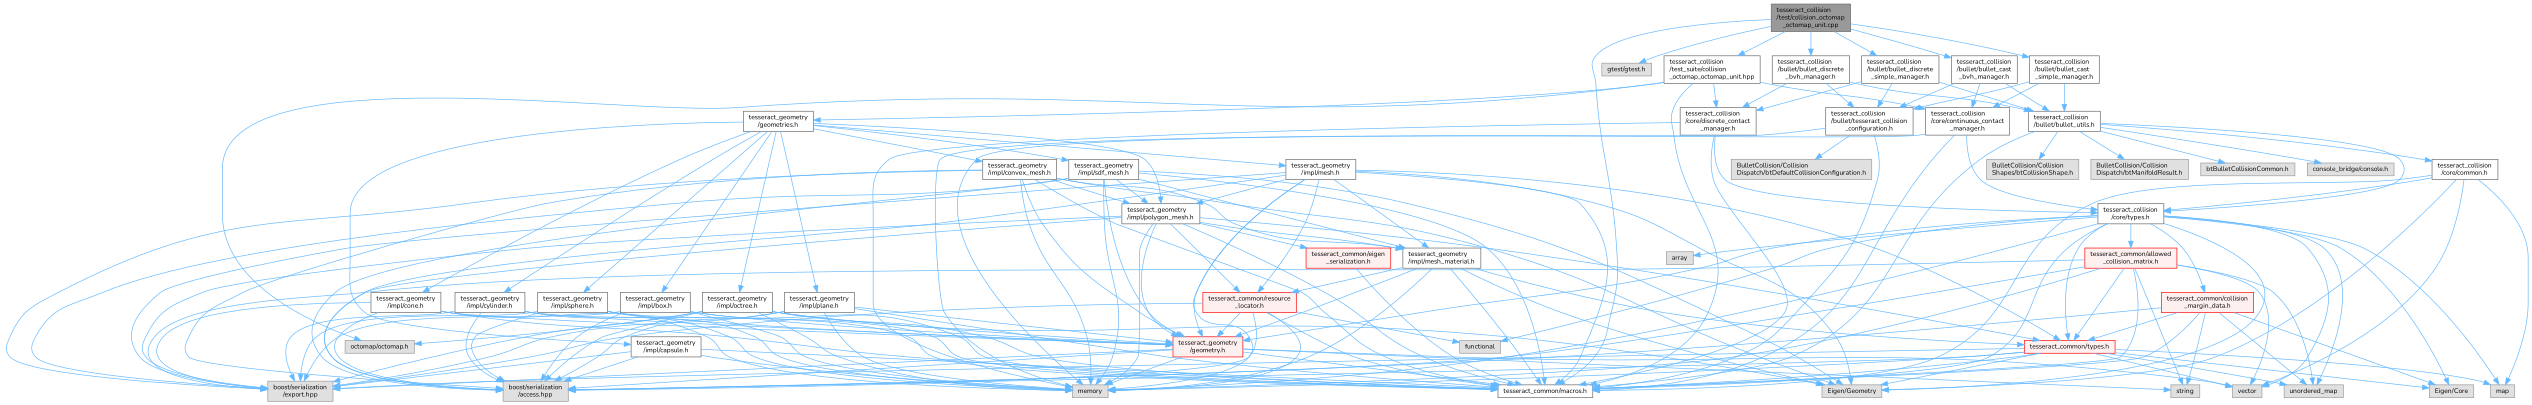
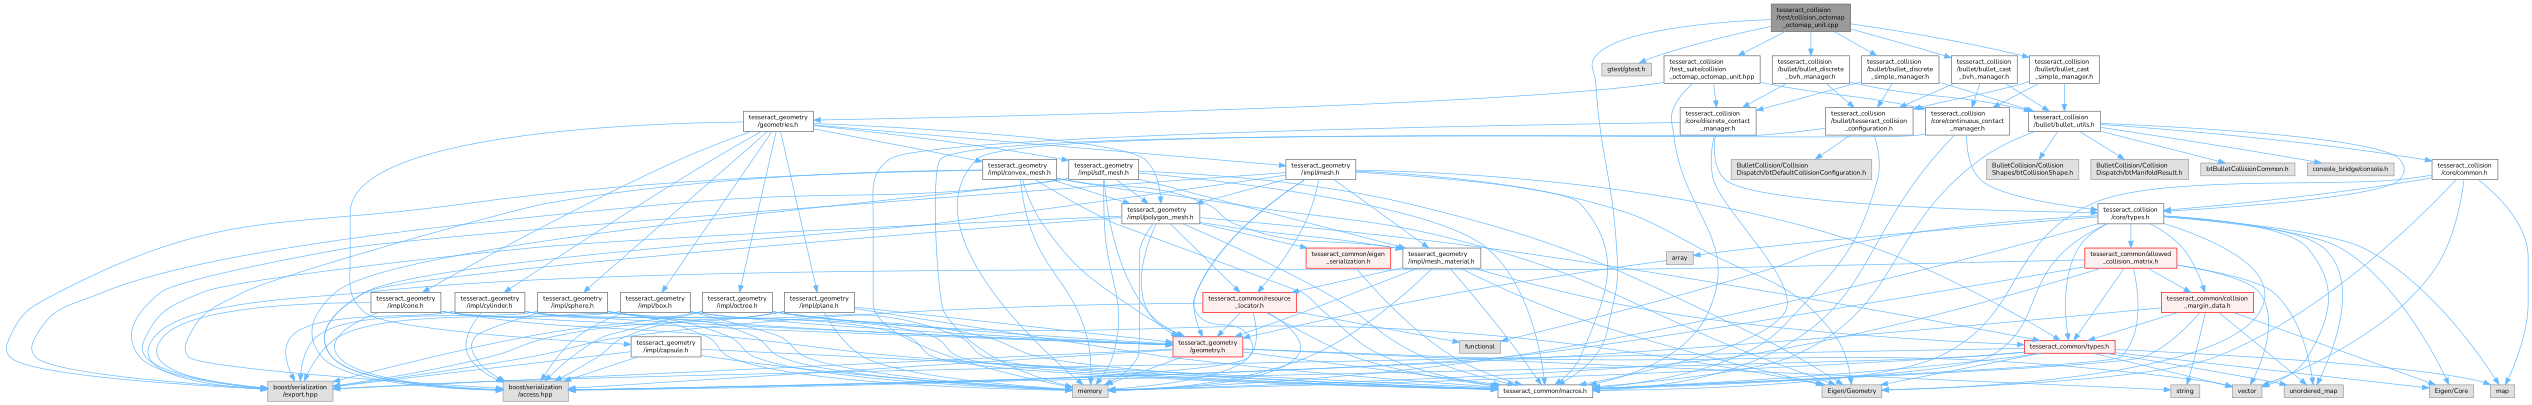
(1653, 278) -> (1457, 293)
(2158, 323) -> (2166, 279)
(380, 347) -> none
(905, 375) -> none
